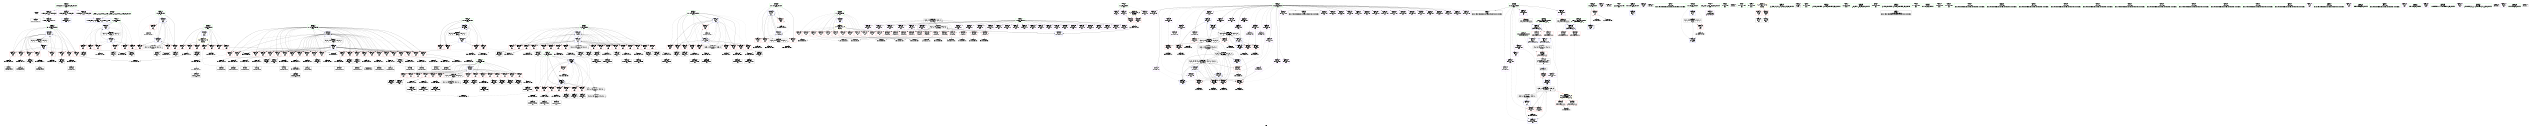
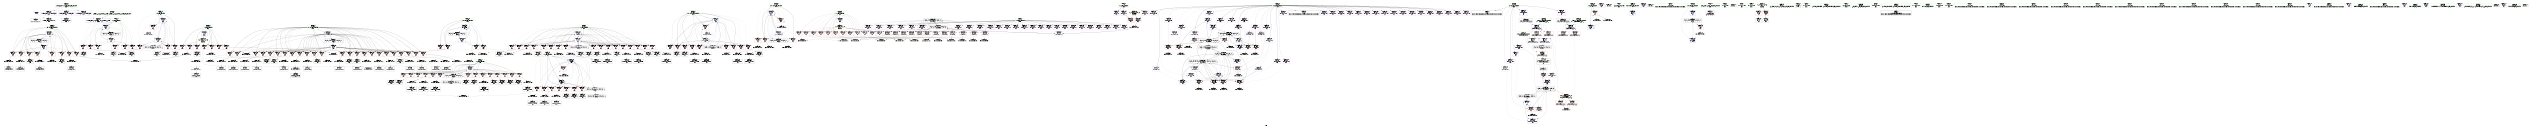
none -> (210, 61)
